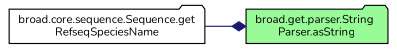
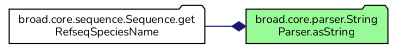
(317, 26) -> (317, 26)
